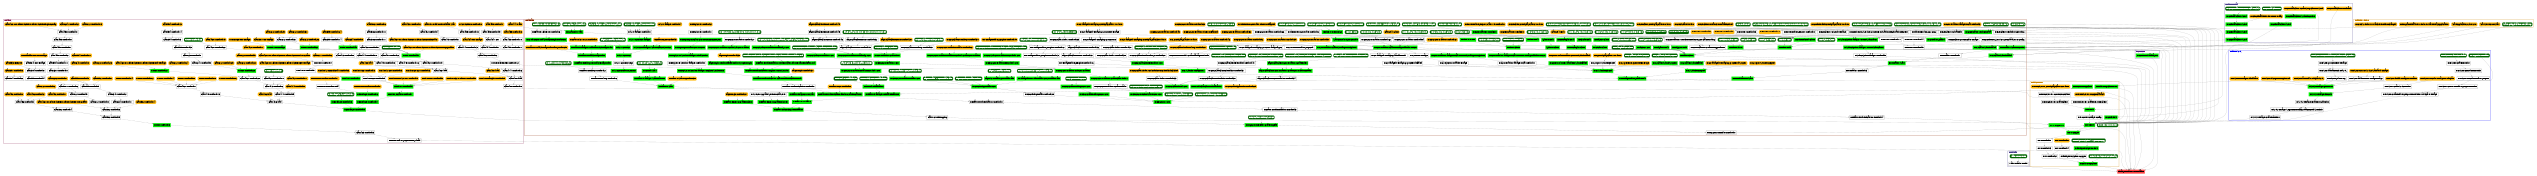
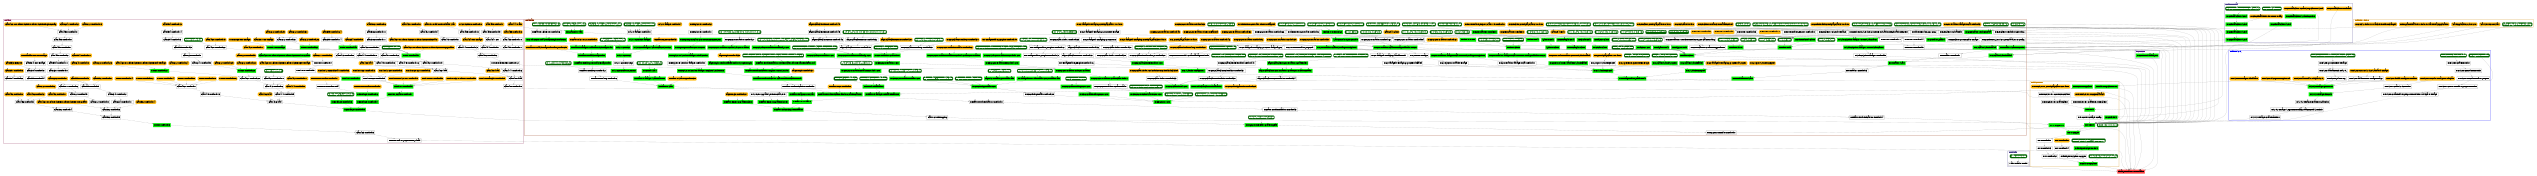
(284, 56) -> (284, 56)
